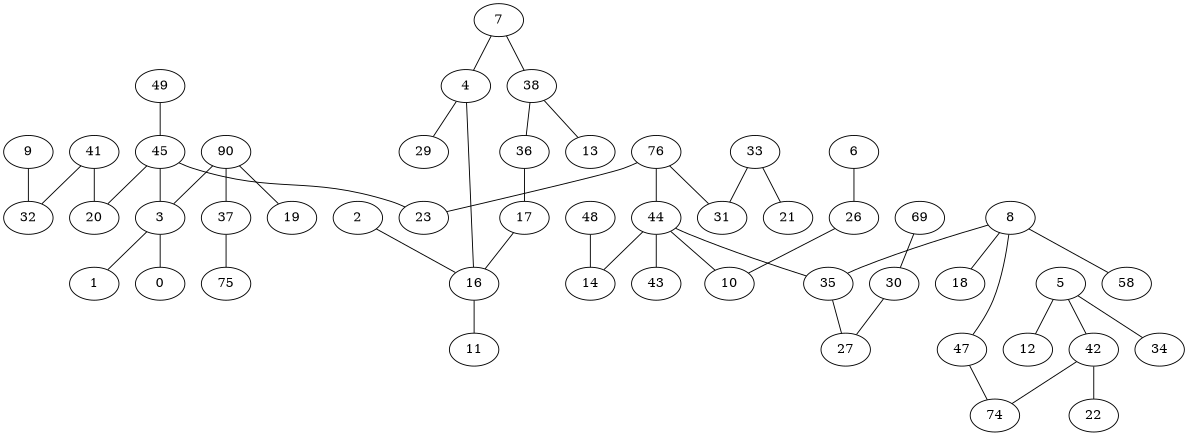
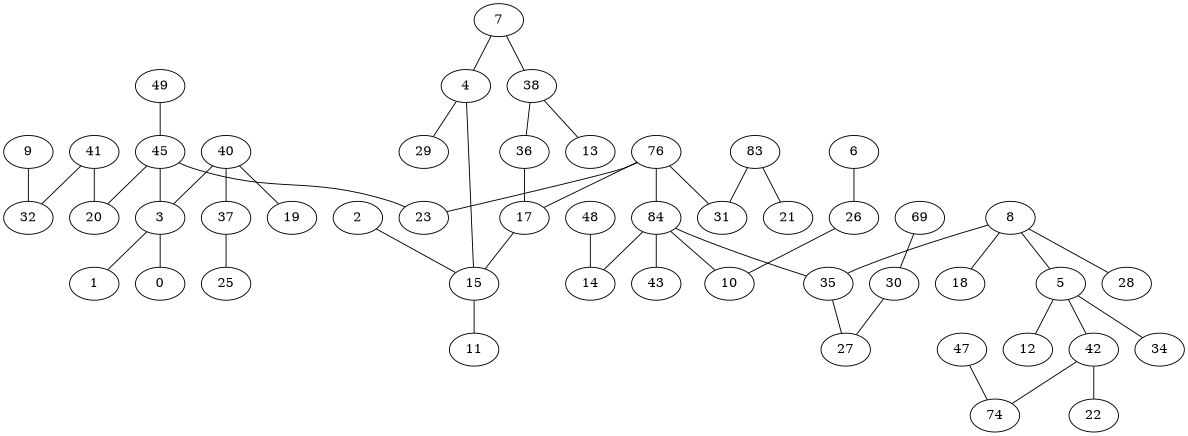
(226, 152) -> (226, 152)
(755, 152) -> (755, 152)
none -> (590, 185)
(656, 218) -> (656, 218)
(226, 284) -> (226, 284)
(474, 284) -> (474, 284)
(1127, 284) -> (1127, 284)
(998, 287) -> (1036, 251)
